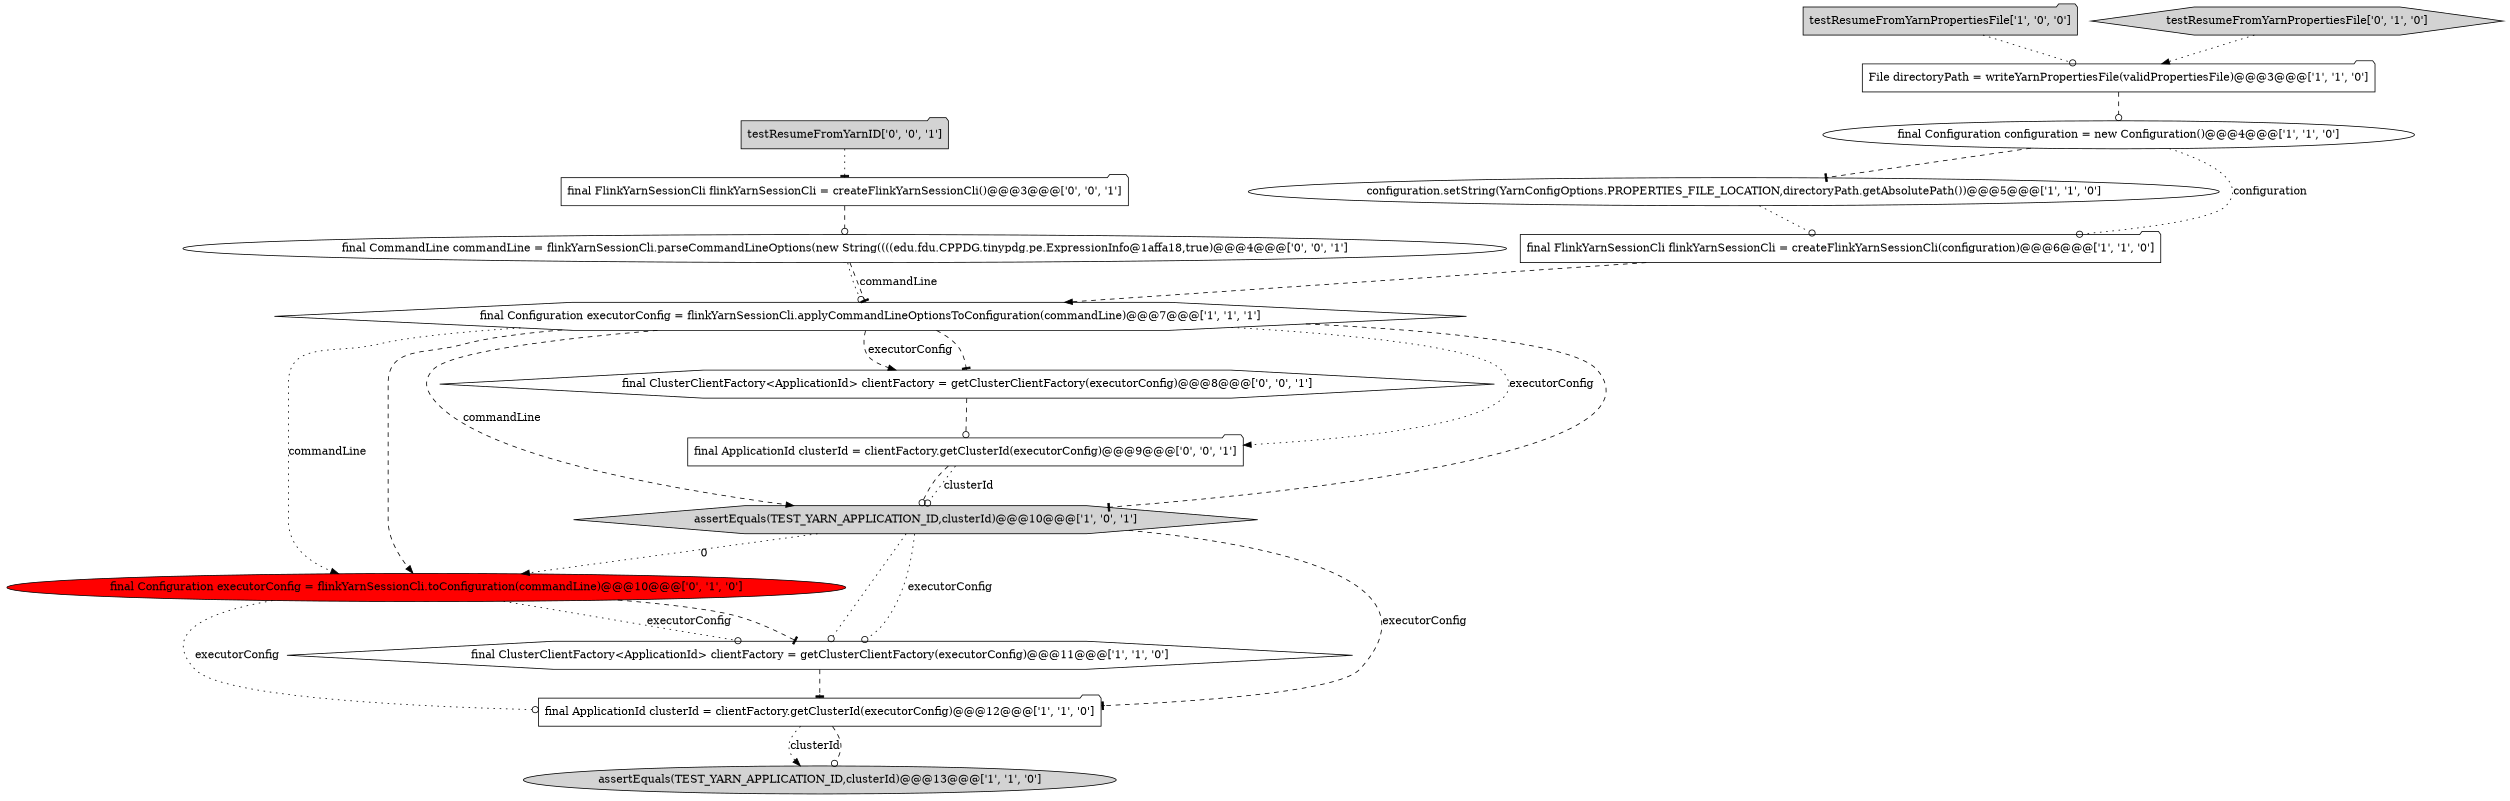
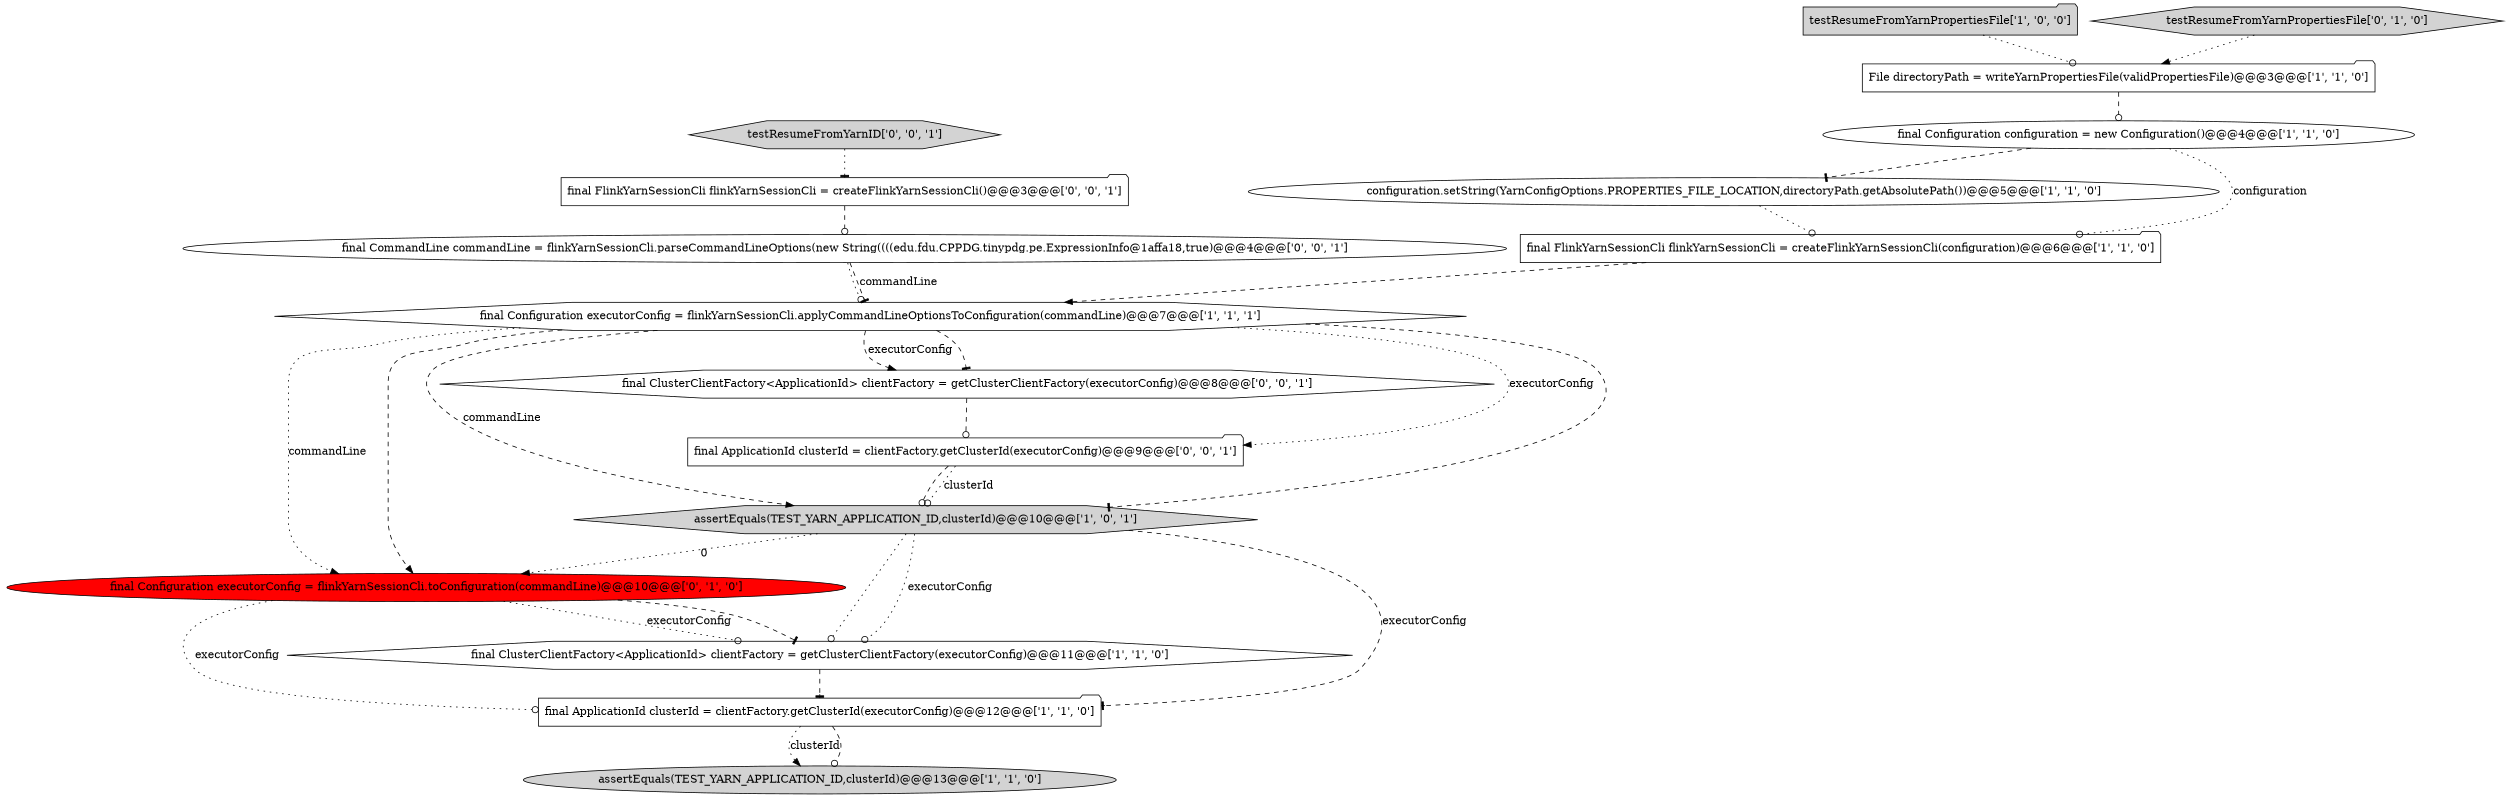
(845, 135) -> (845, 135)
